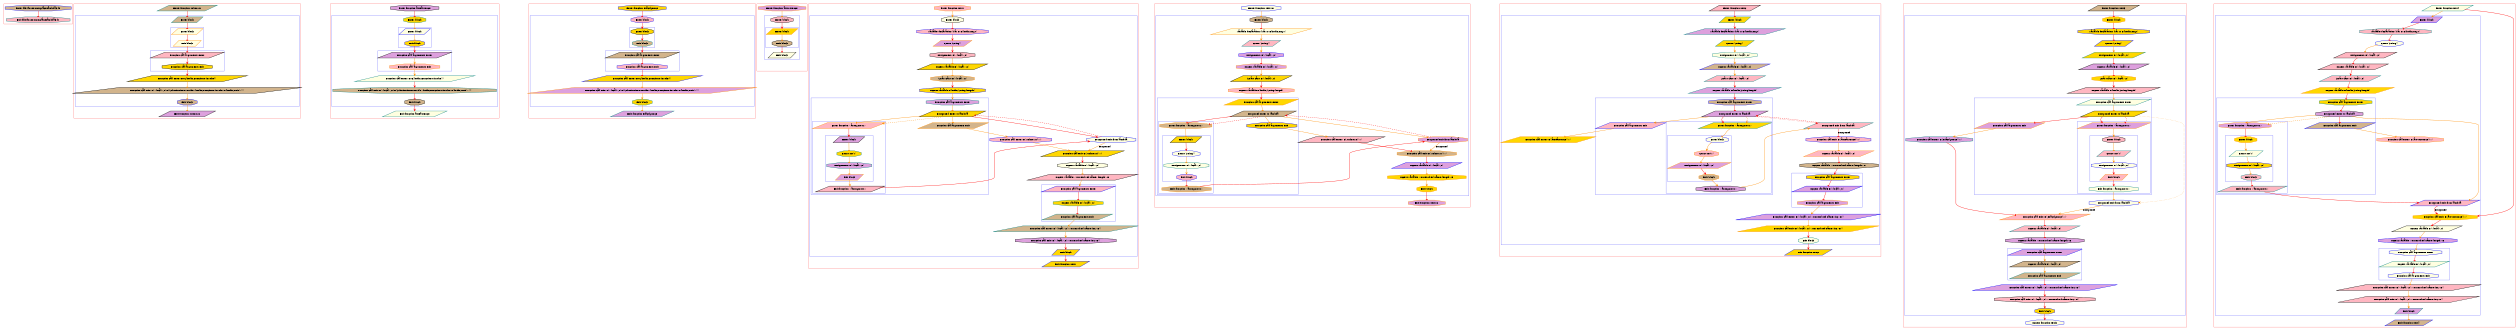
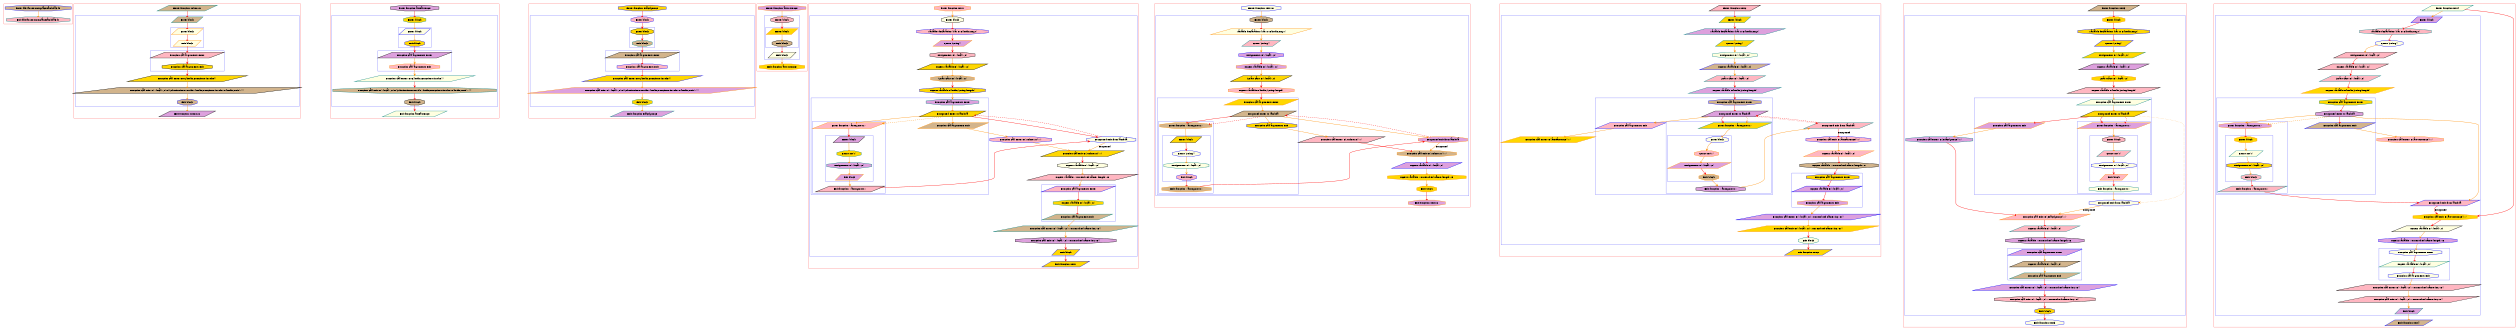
(38, 14) -> (38, 14)
none -> (782, 67)
(2045, 323) -> (2045, 323)
